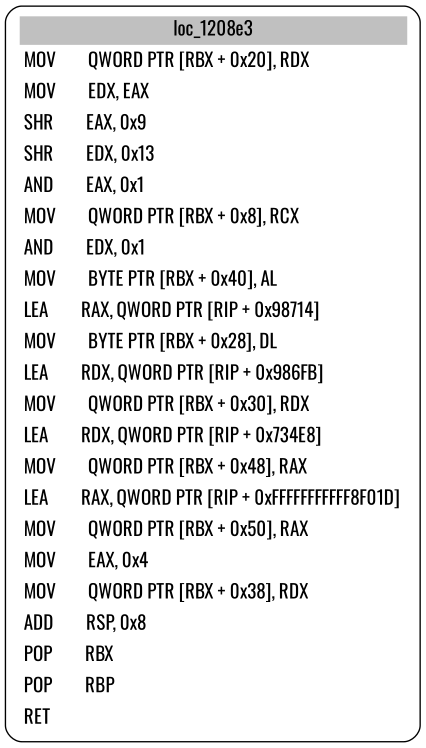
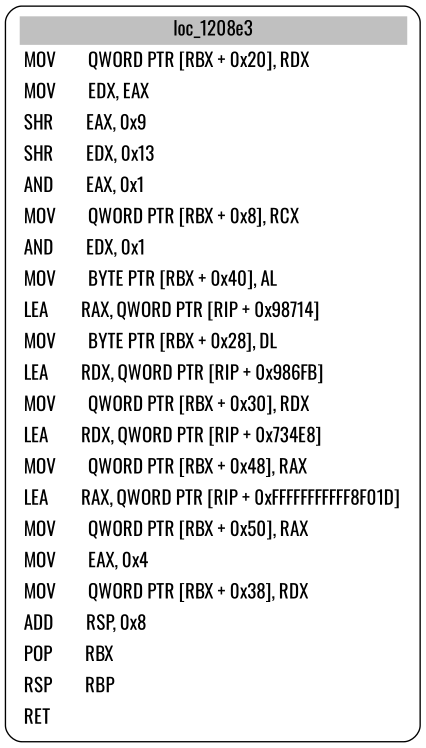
(69, 687) -> (69, 687)
